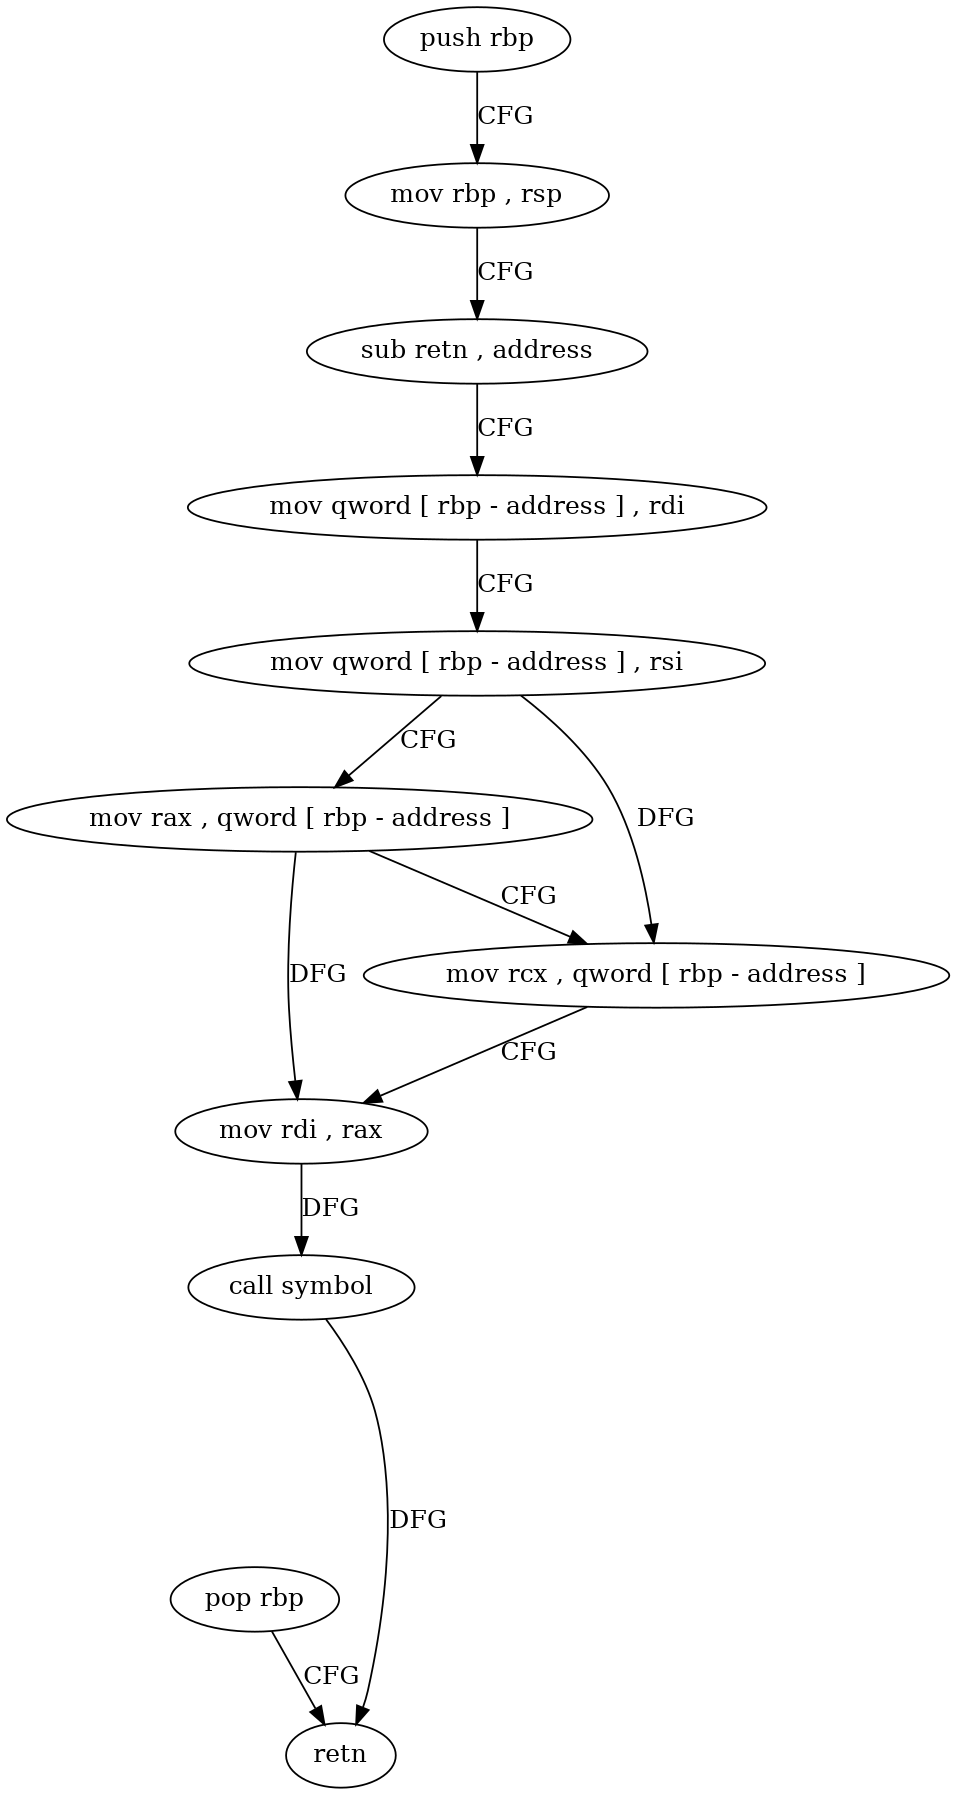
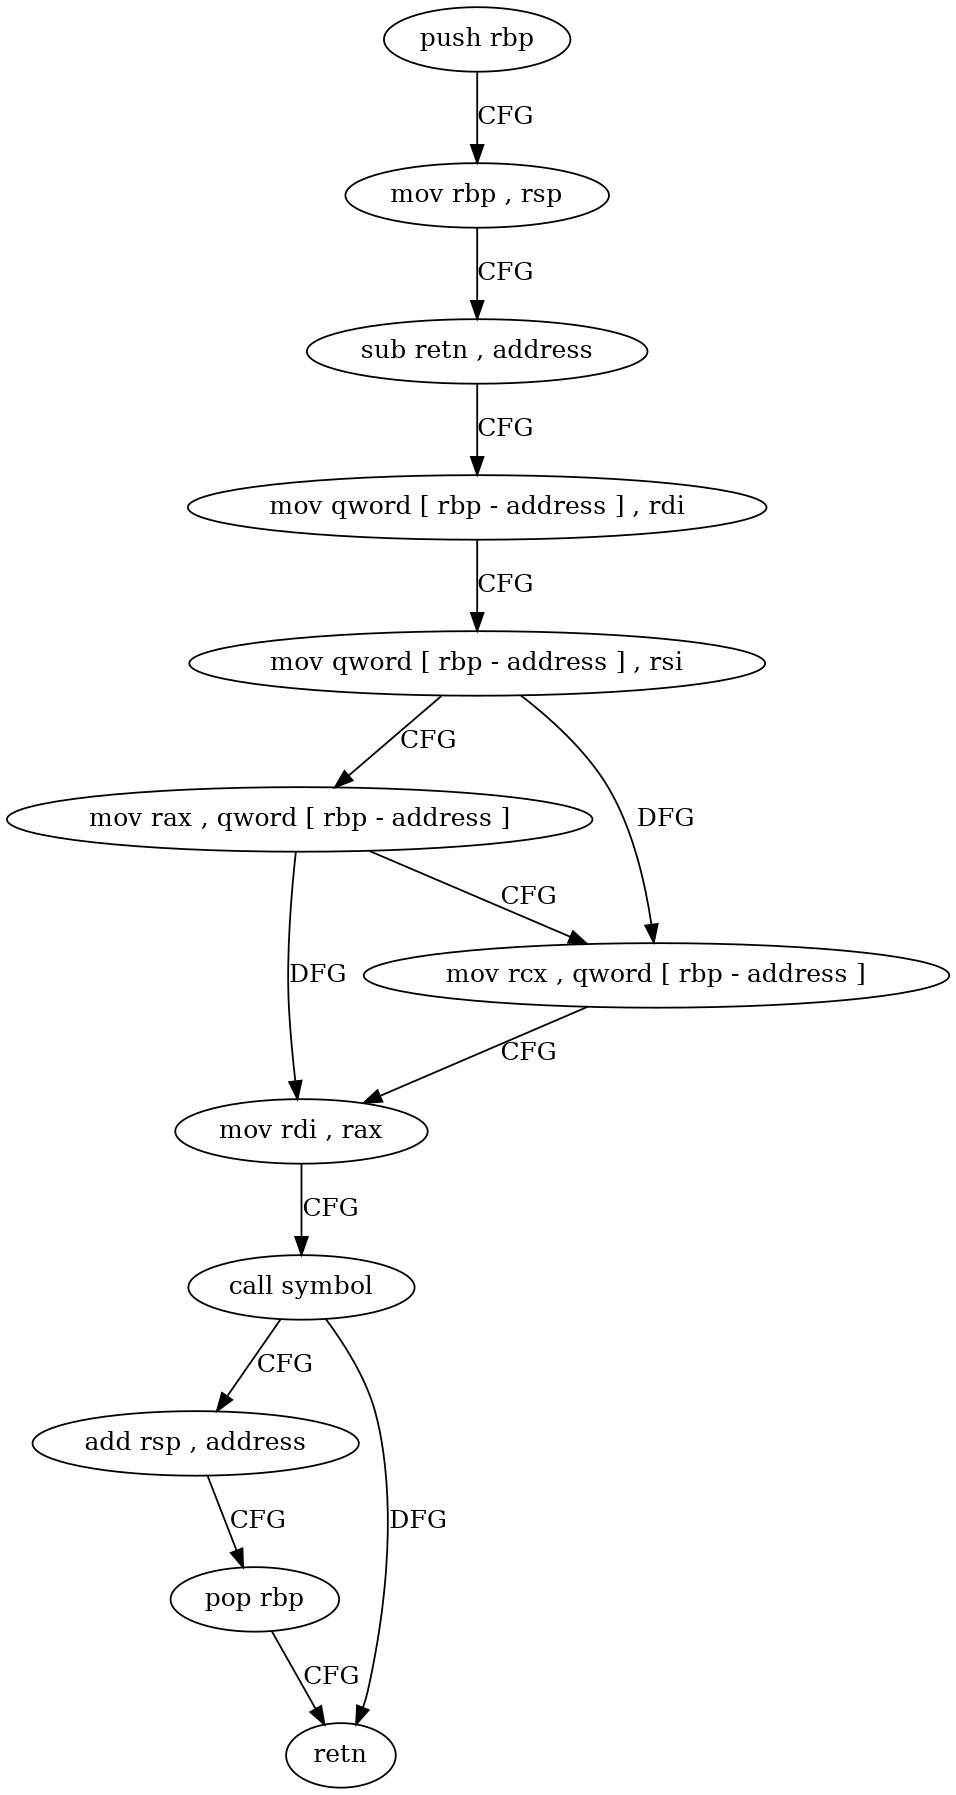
(331, 1209) -> (331, 1209)
none -> (196, 1443)
